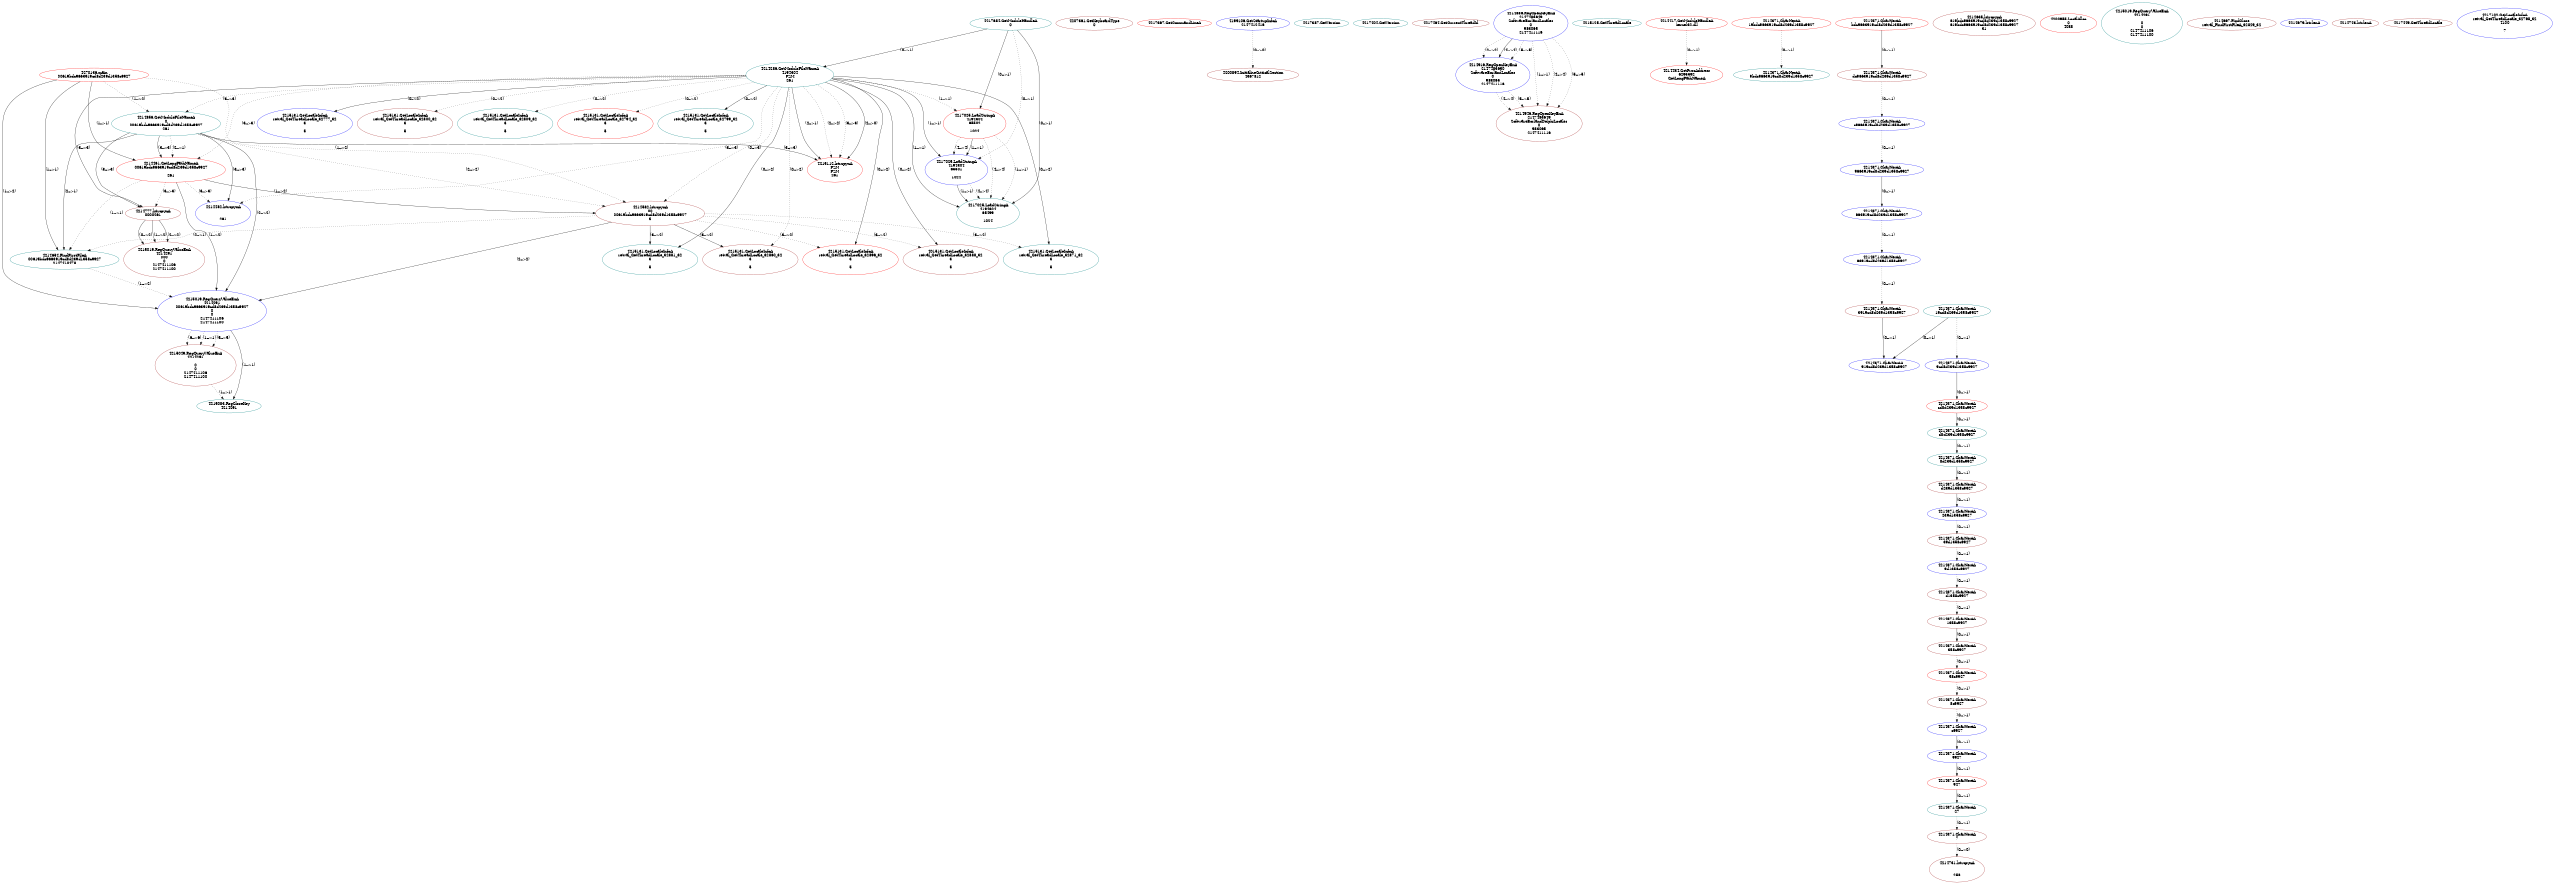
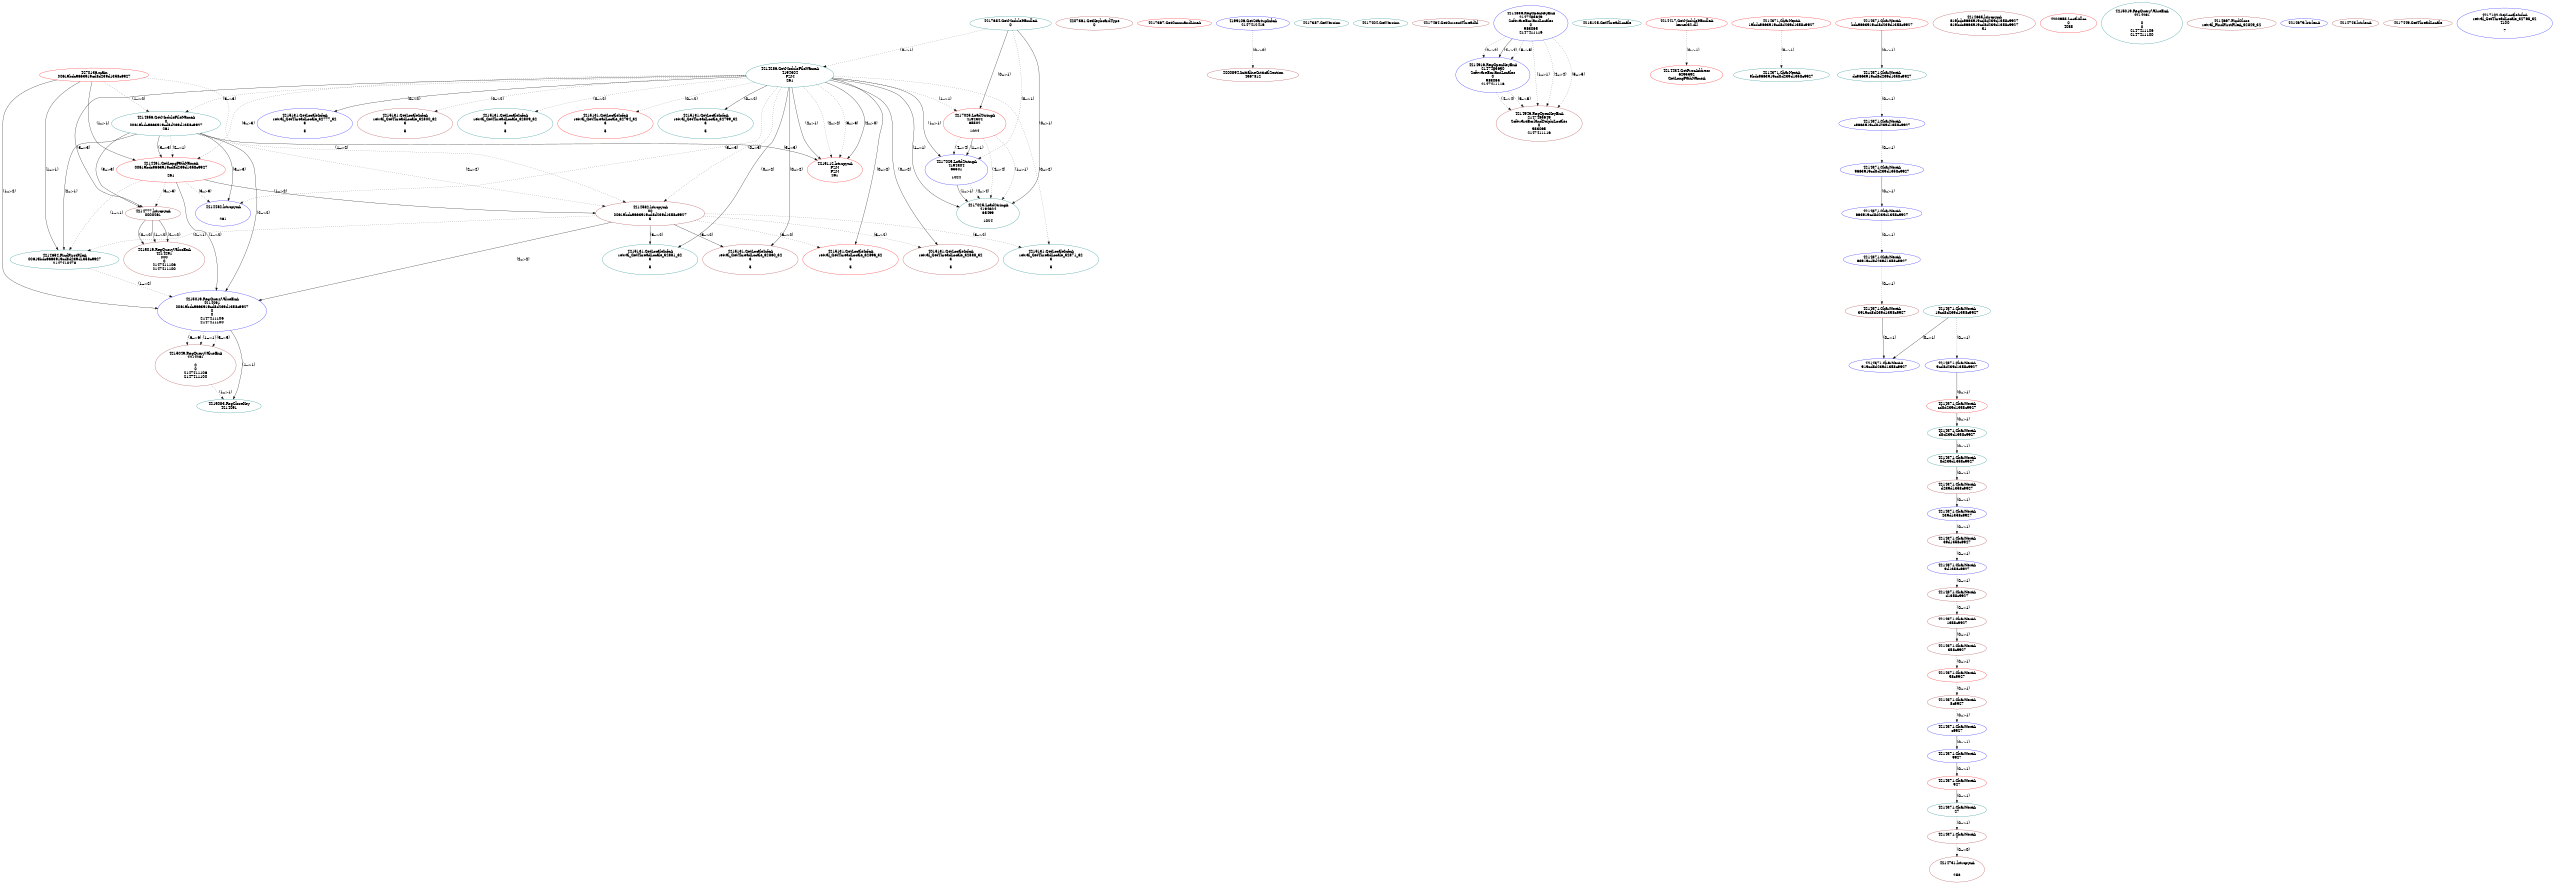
(907, 48) -> (907, 48)
(1882, 75) -> (1882, 75)
(993, 98) -> (993, 98)
(790, 168) -> (790, 168)
